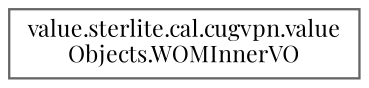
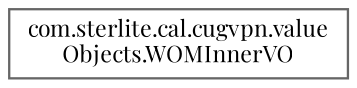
(184, 44) -> (179, 44)
